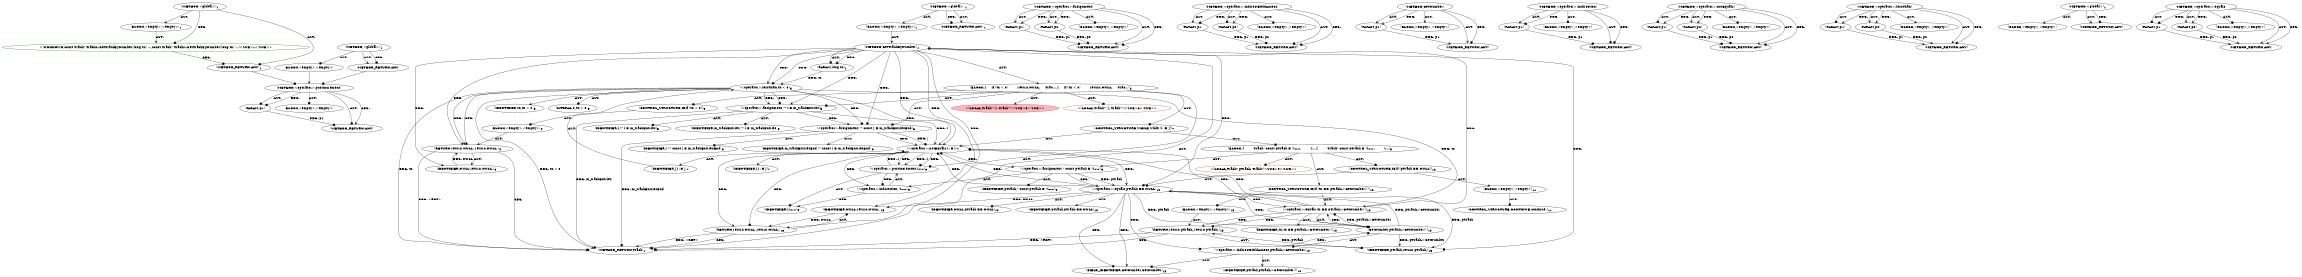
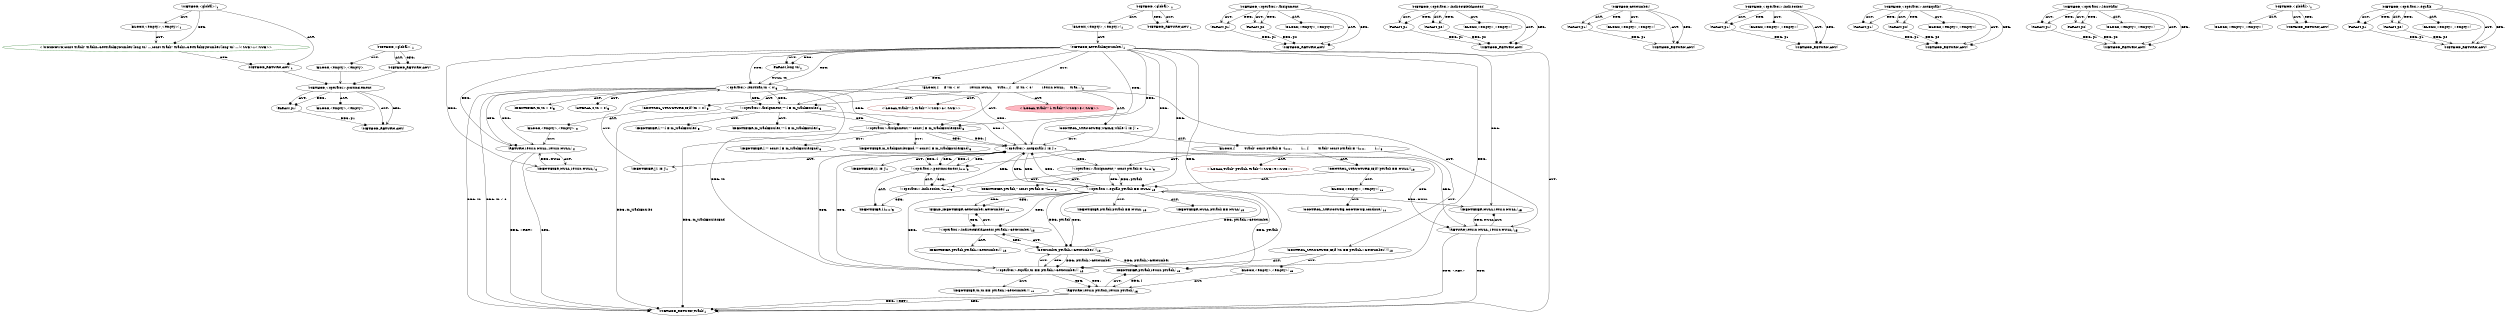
(1316, 53) -> (1255, 196)
(815, 78) -> (779, 78)
none -> (969, 220)
(1292, 240) -> (1137, 281)
